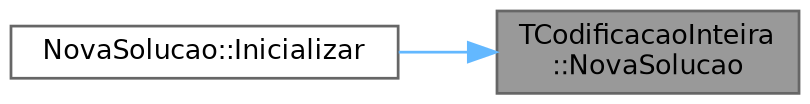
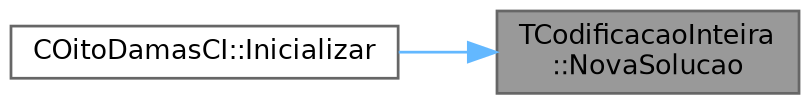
(205, 52) -> (205, 52)
